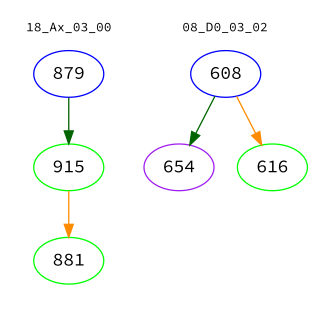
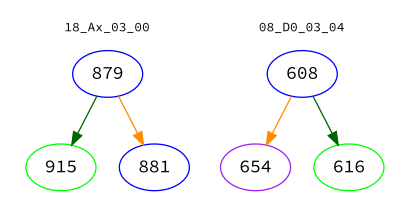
(226, 28) -> (302, 28)
(205, 115) -> (282, 115)
(246, 115) -> (323, 115)
(69, 208) -> (128, 115)
(69, 261) -> (154, 167)
